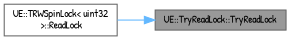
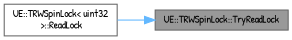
(221, 20) -> (222, 20)
